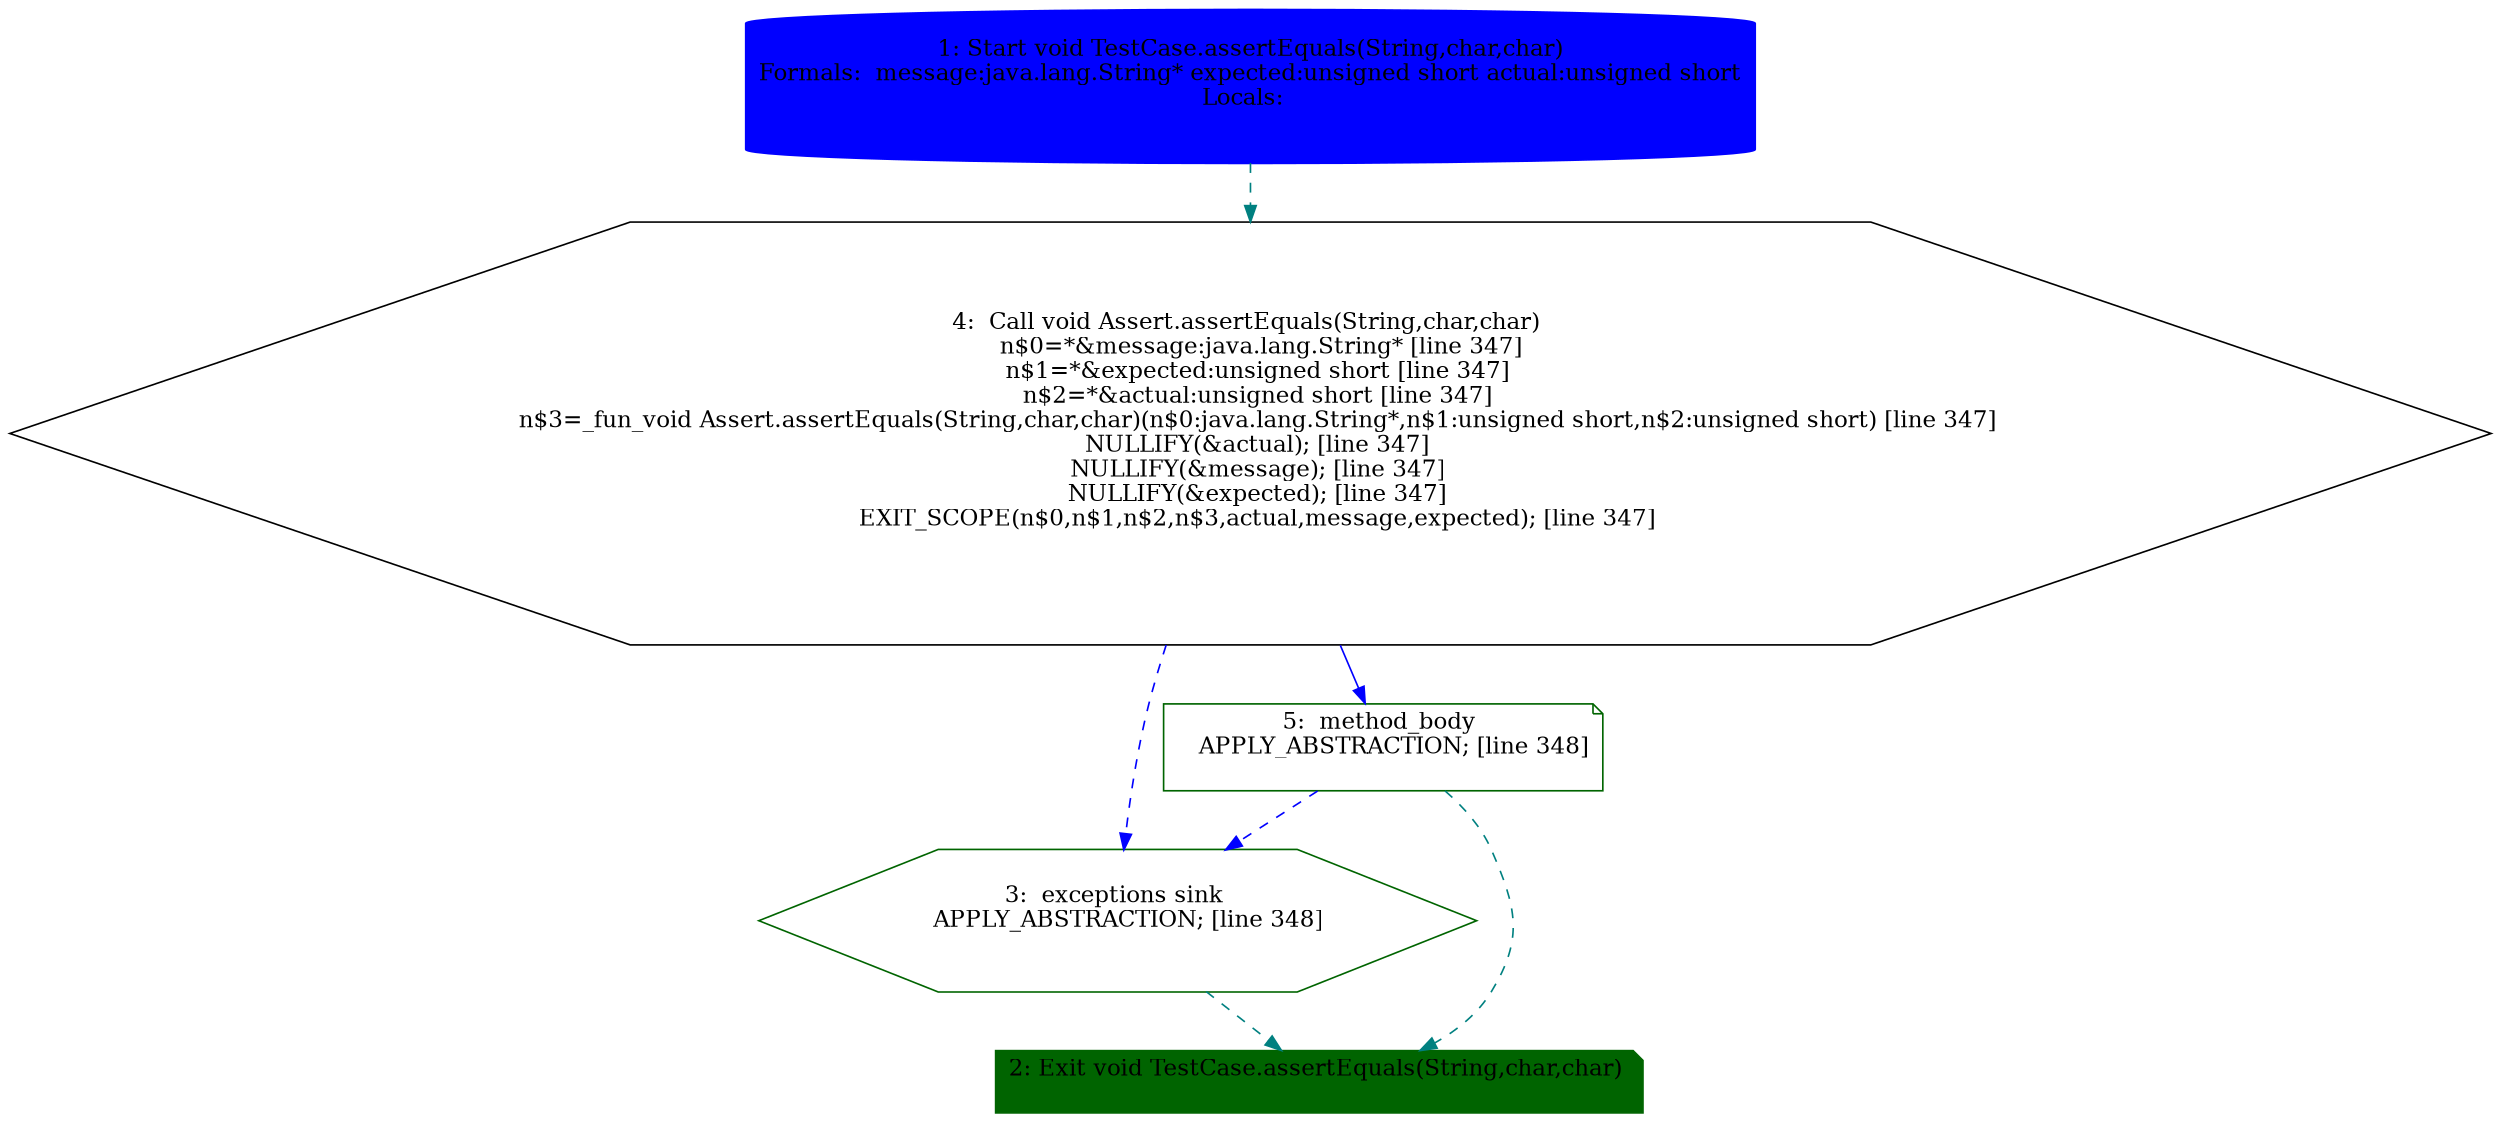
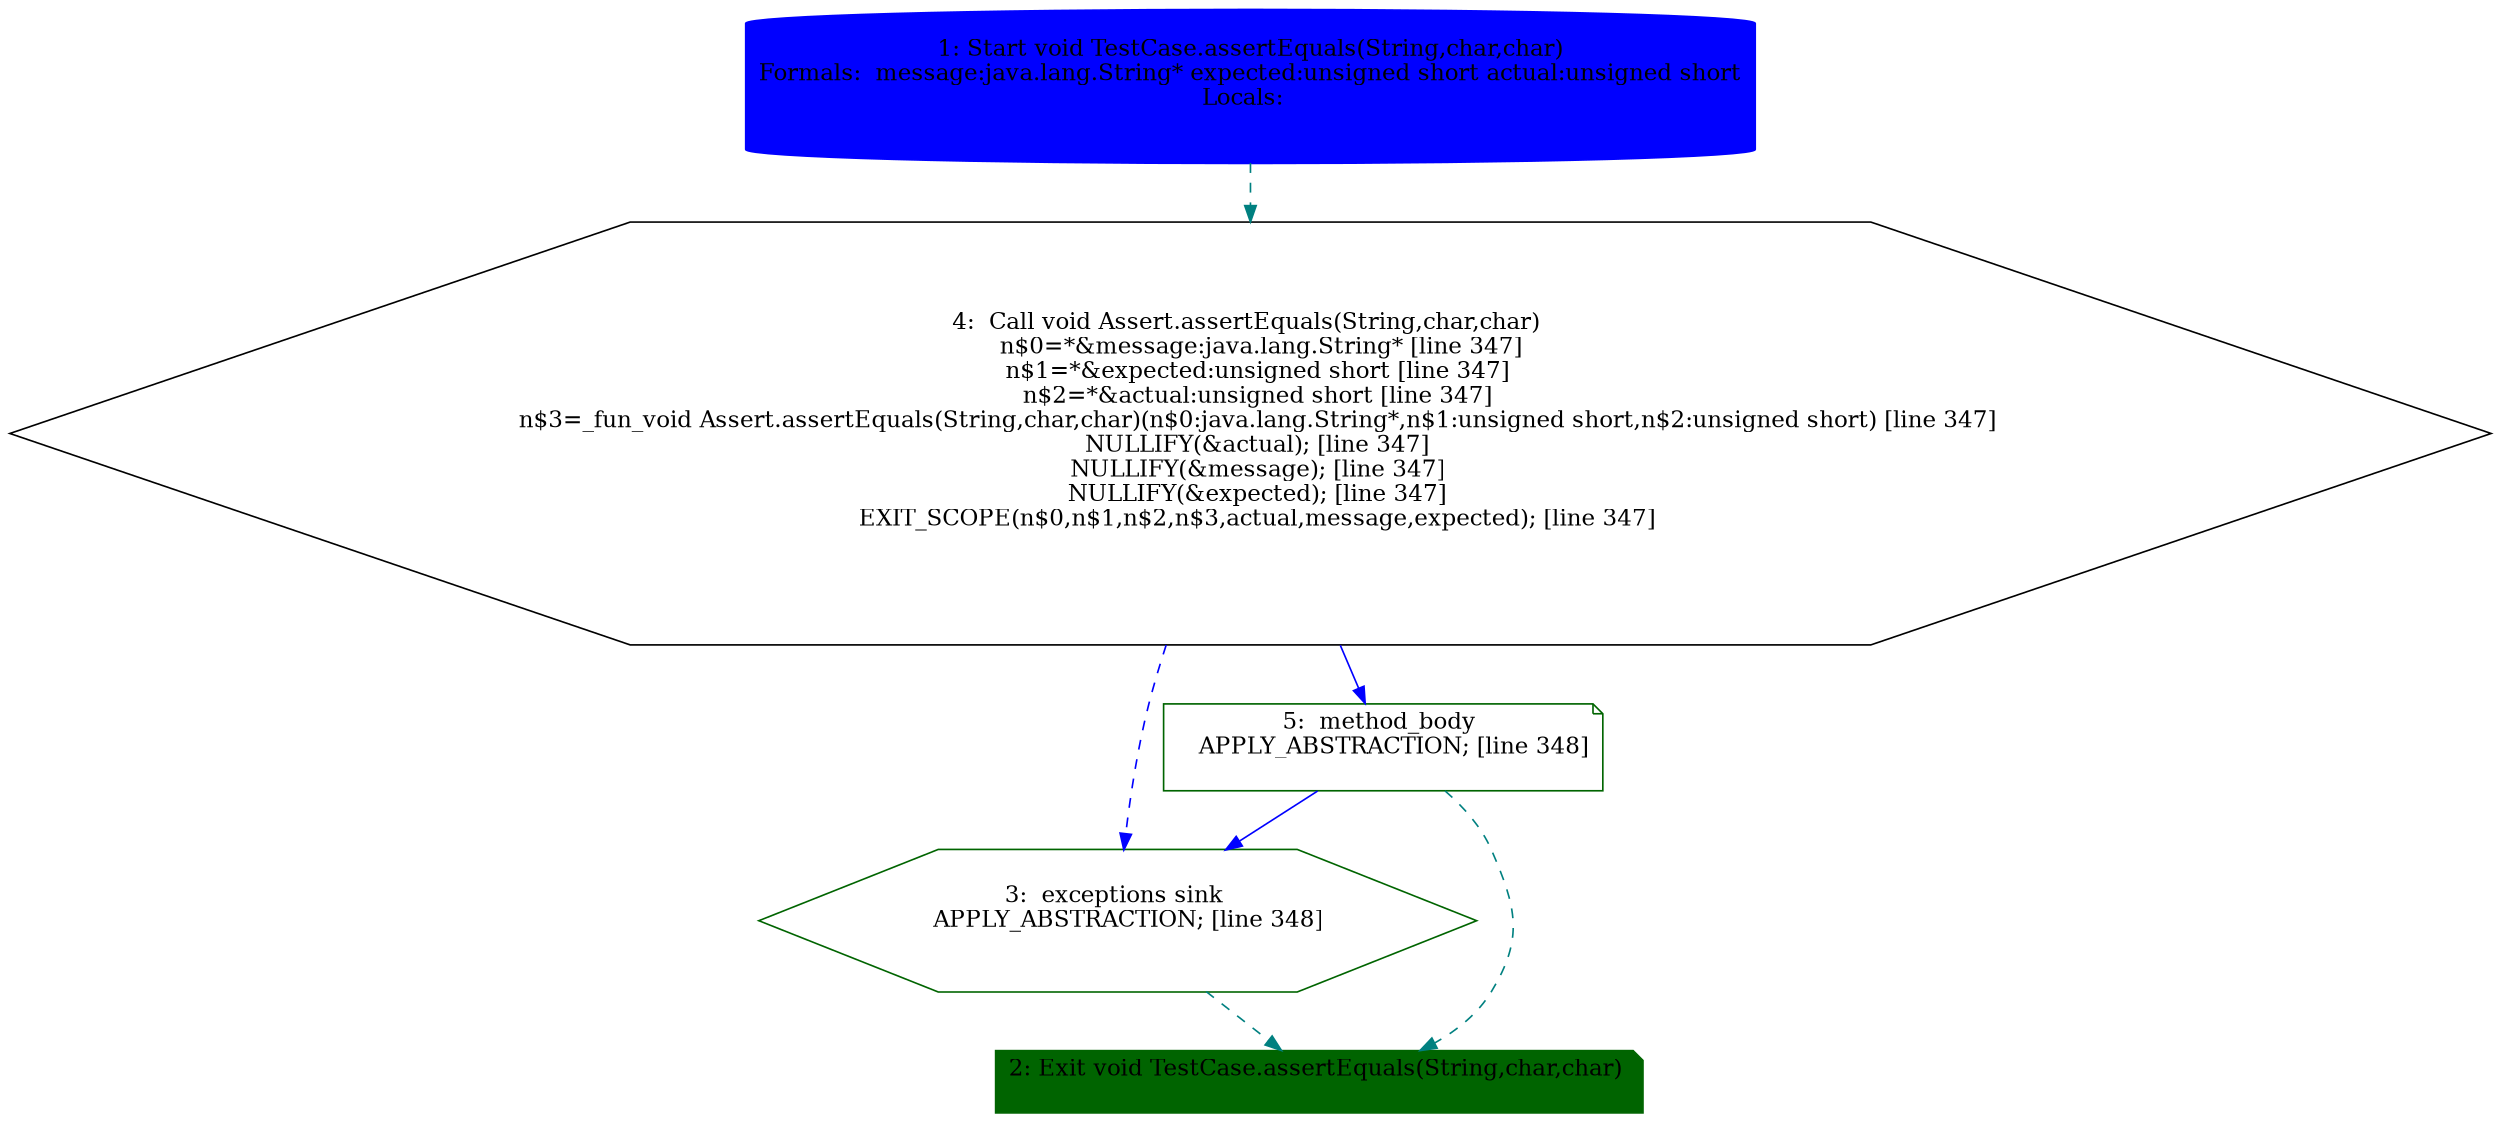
(1279, 816) -> (1279, 816)
